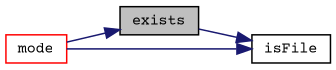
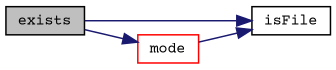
(86, 38) -> (104, 34)
